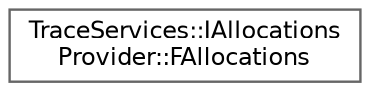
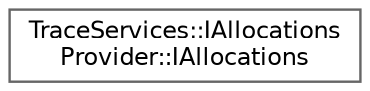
(185, 46) -> (185, 46)
